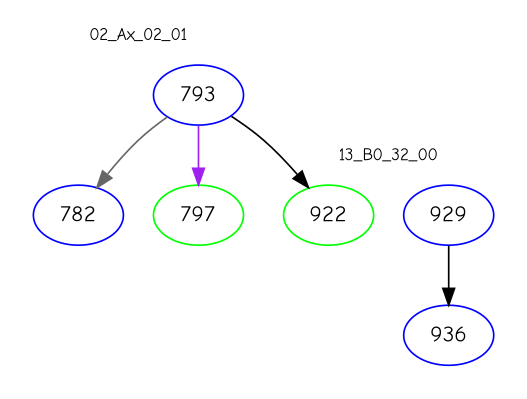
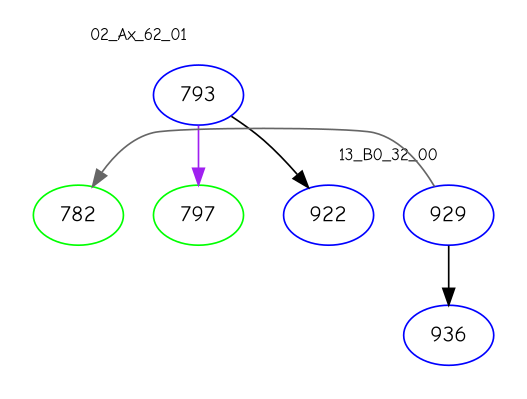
(138, 36) -> (138, 36)
(135, 143) -> (272, 128)
(78, 215) -> (78, 215)
(329, 215) -> (329, 215)
